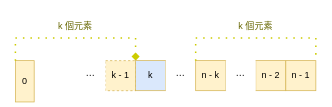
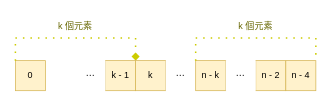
(120, 75) -> (120, 75)
(150, 75) -> (150, 75)
(300, 75) -> (300, 75)
(25, 81) -> (30, 75)
